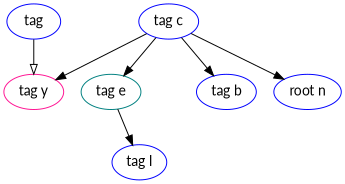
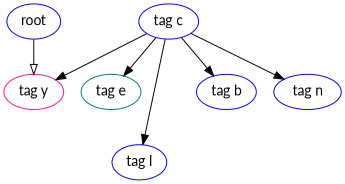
(34, 22) -> (34, 22)
(308, 92) -> (308, 92)
(123, 123) -> (155, 87)
